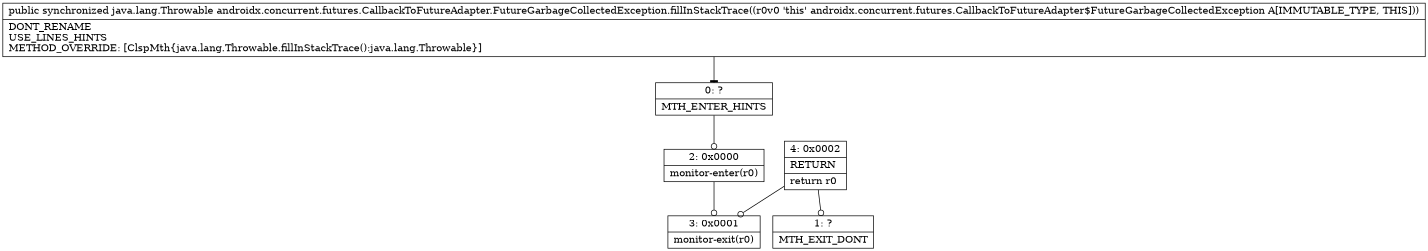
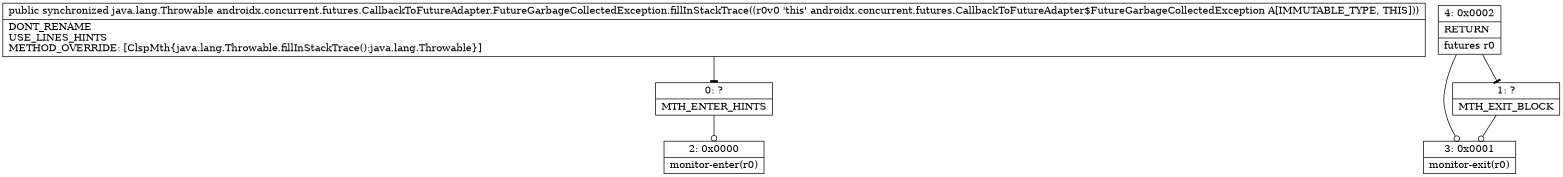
(814, 181) -> (1470, 46)
(714, 196) -> (1489, 126)
(819, 200) -> (1489, 67)
(823, 240) -> (1506, 107)
